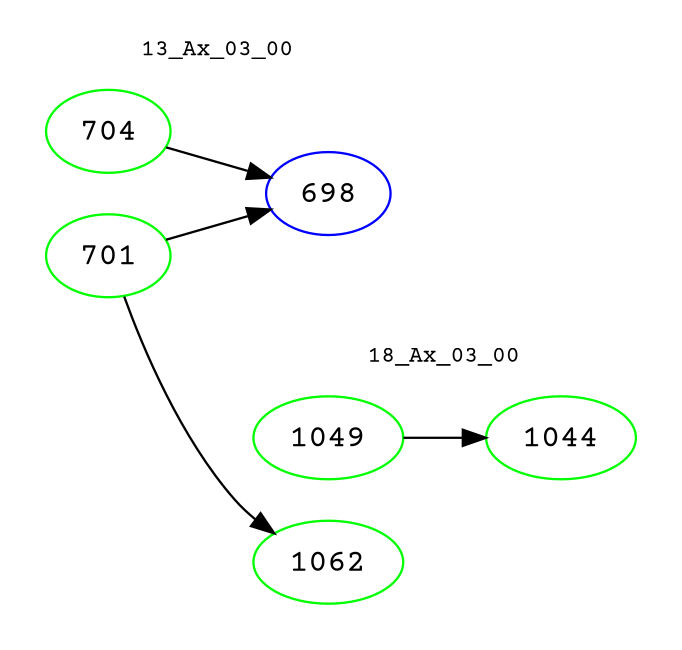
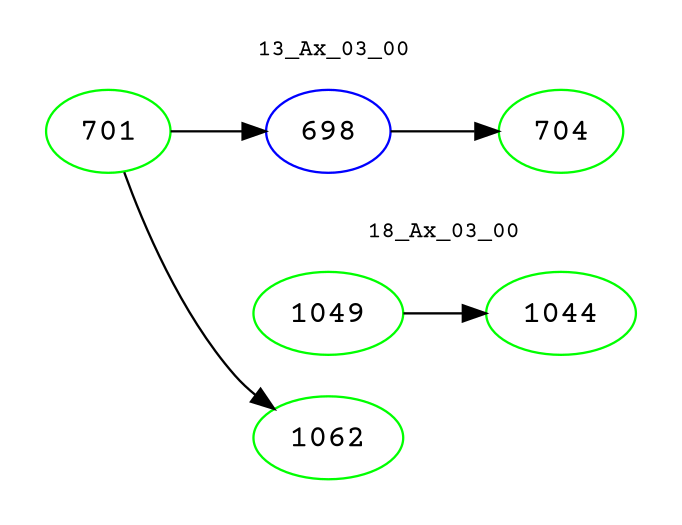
(207, 159) -> (433, 131)
